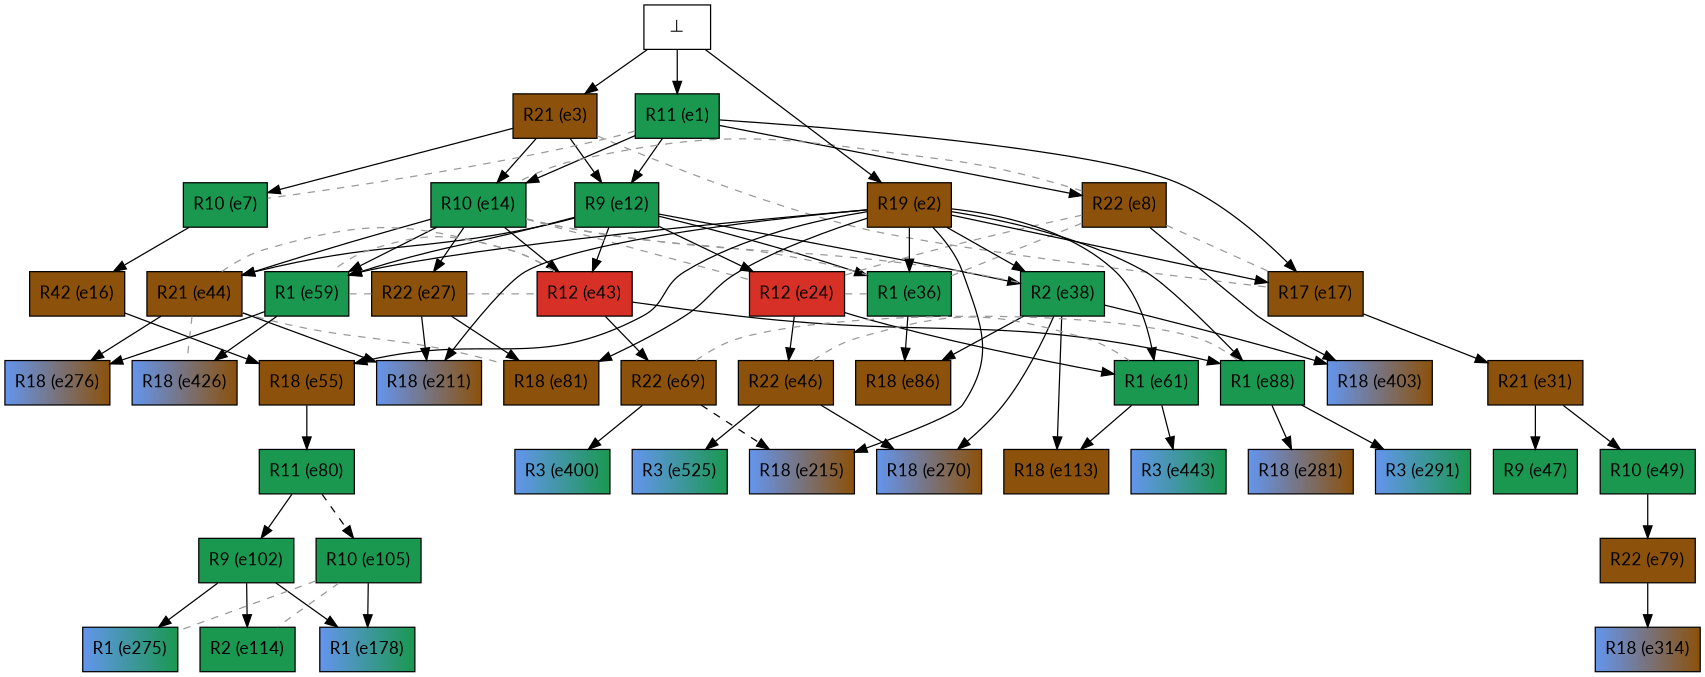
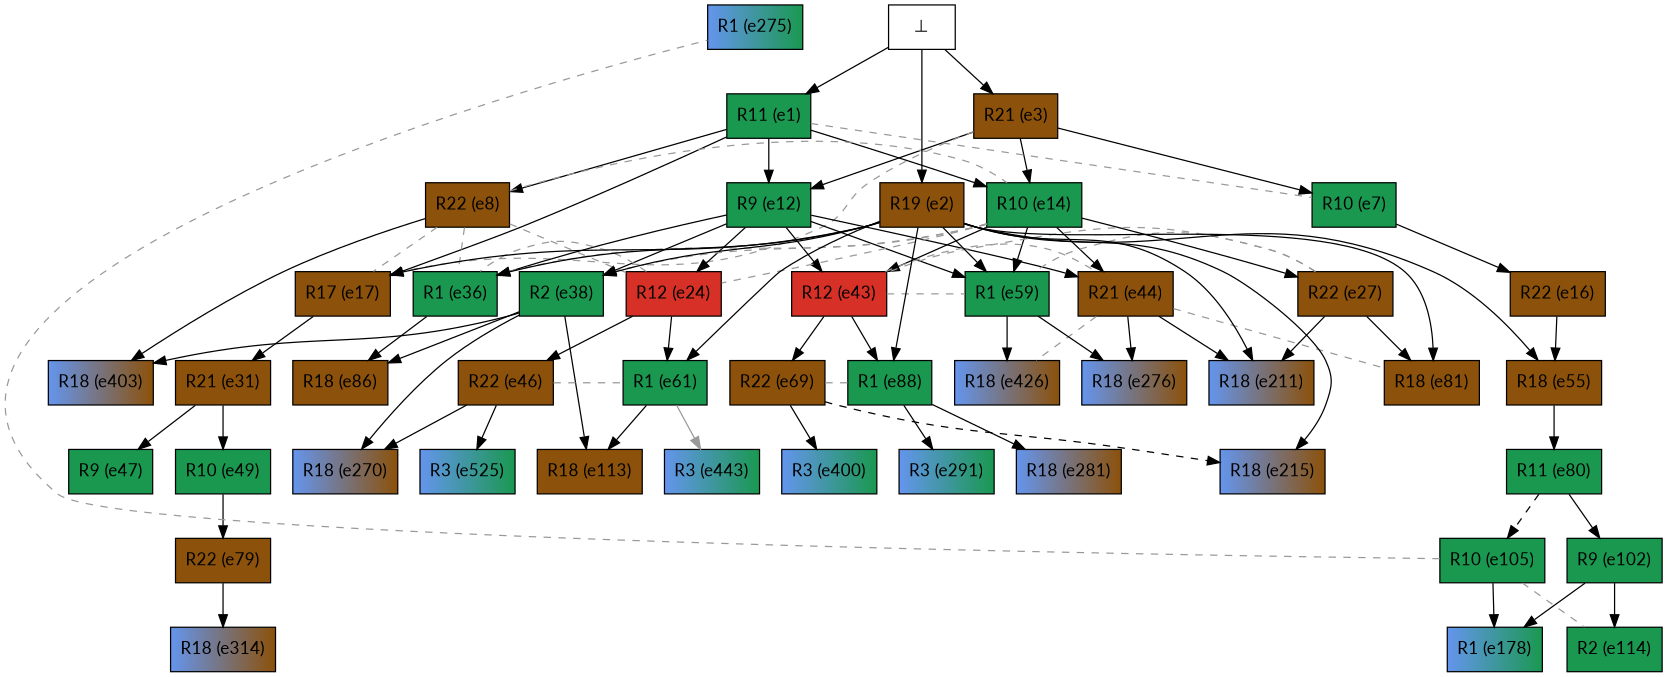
(77, 294) -> (1558, 294)
(1166, 421) -> (686, 422)
(193, 601) -> none
